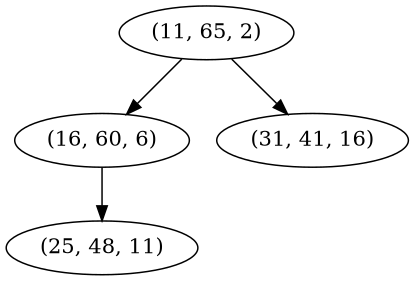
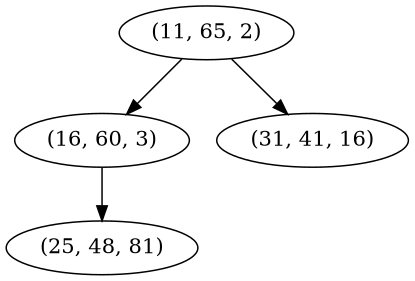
(102, 140) -> (102, 140)
(102, 248) -> (102, 248)
